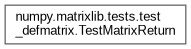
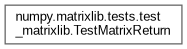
(95, 25) -> (94, 25)
